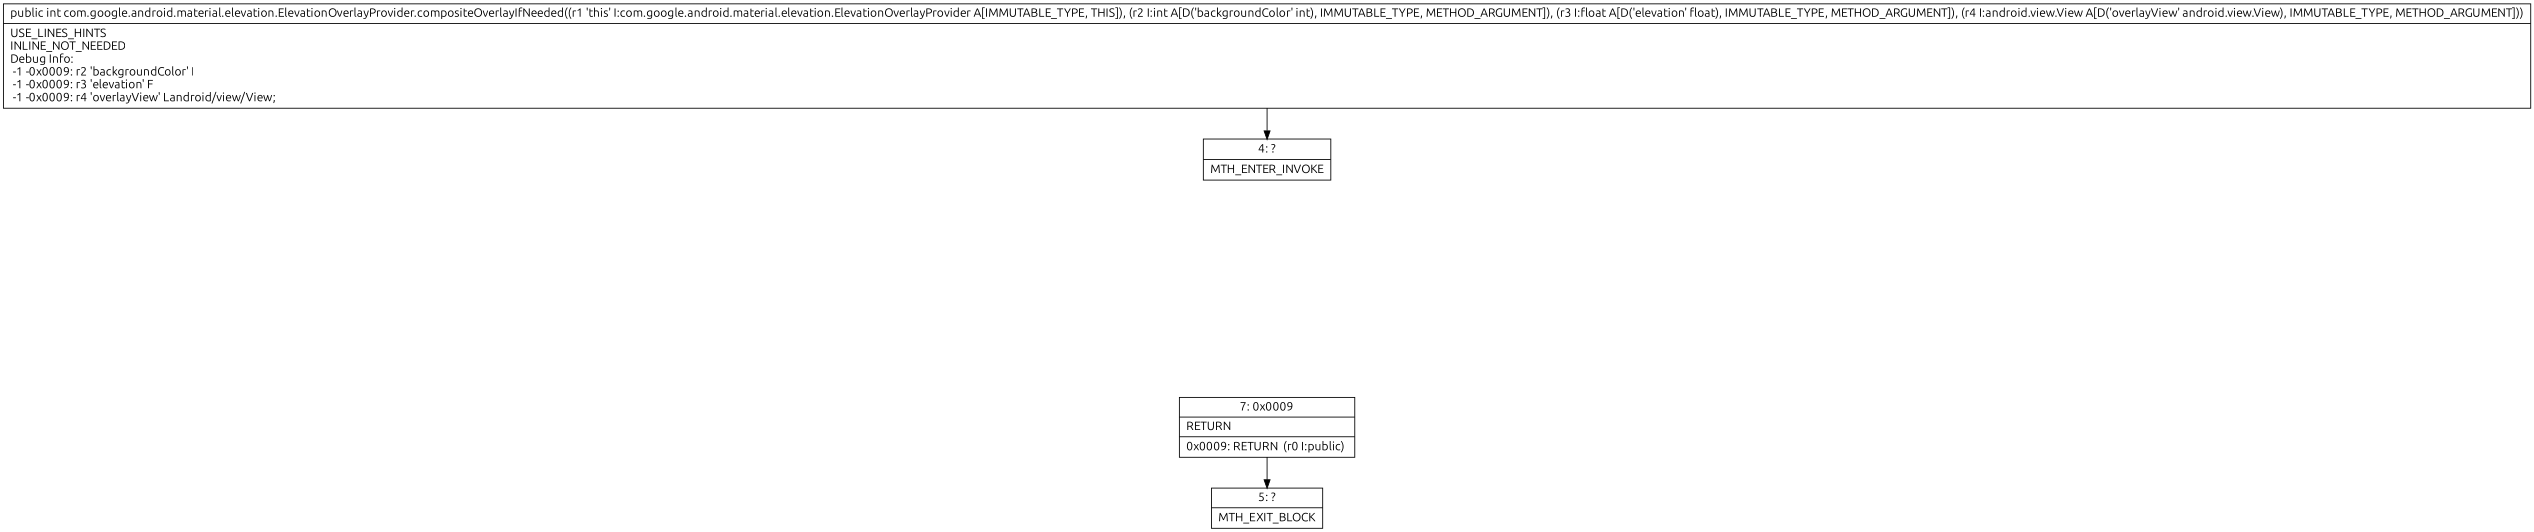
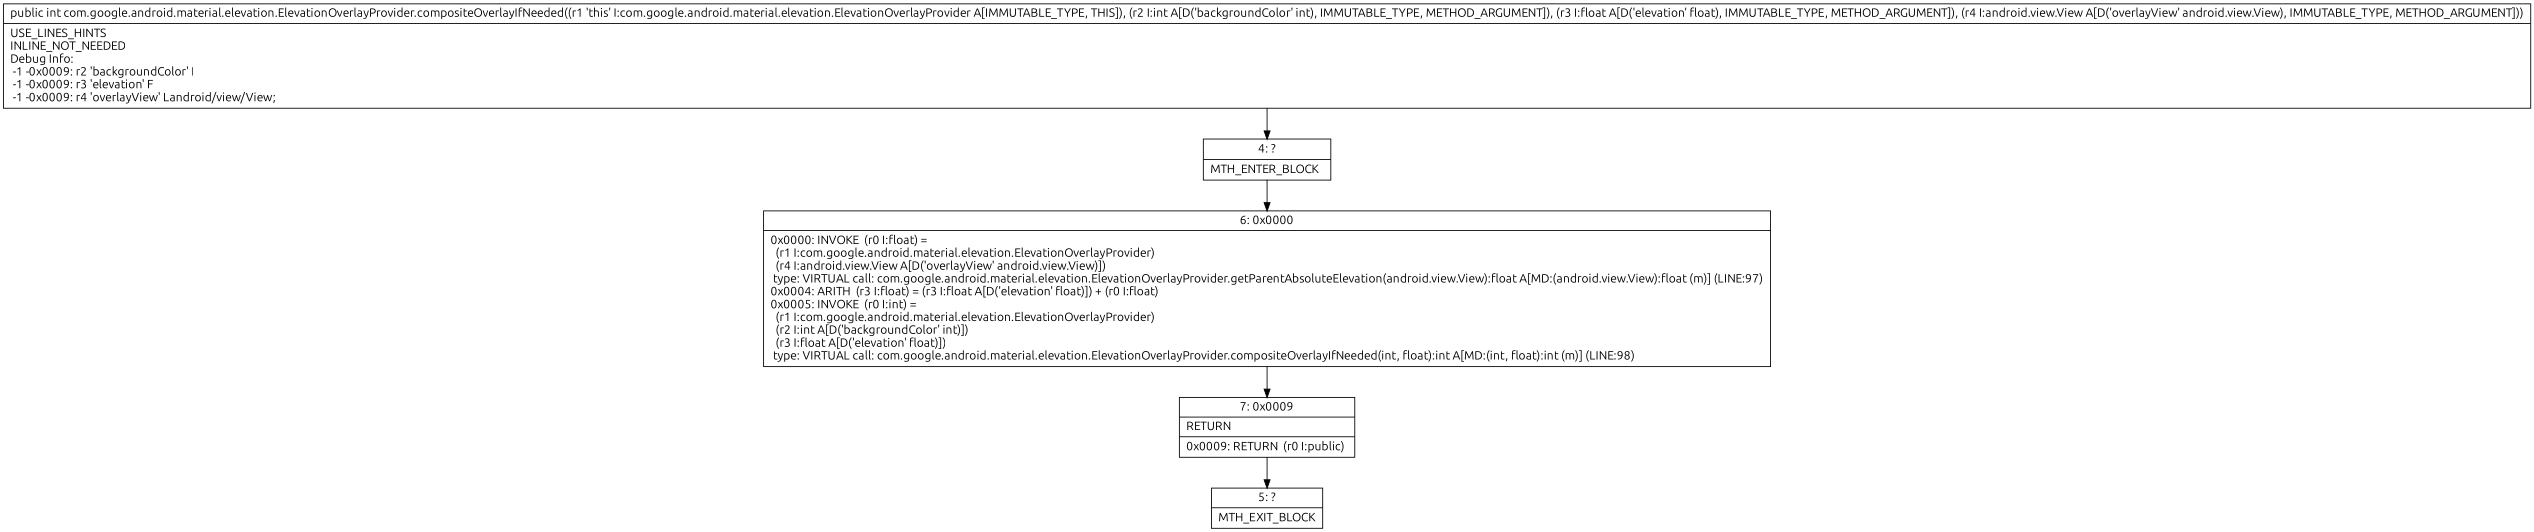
(1267, 169) -> (1265, 169)
none -> (1267, 289)
